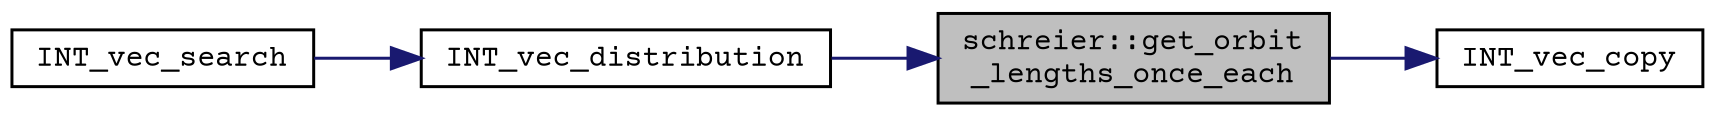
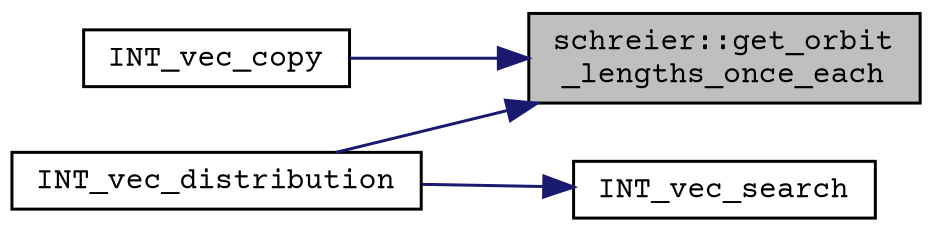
(352, 58) -> (483, 185)
(1368, 58) -> (424, 58)
